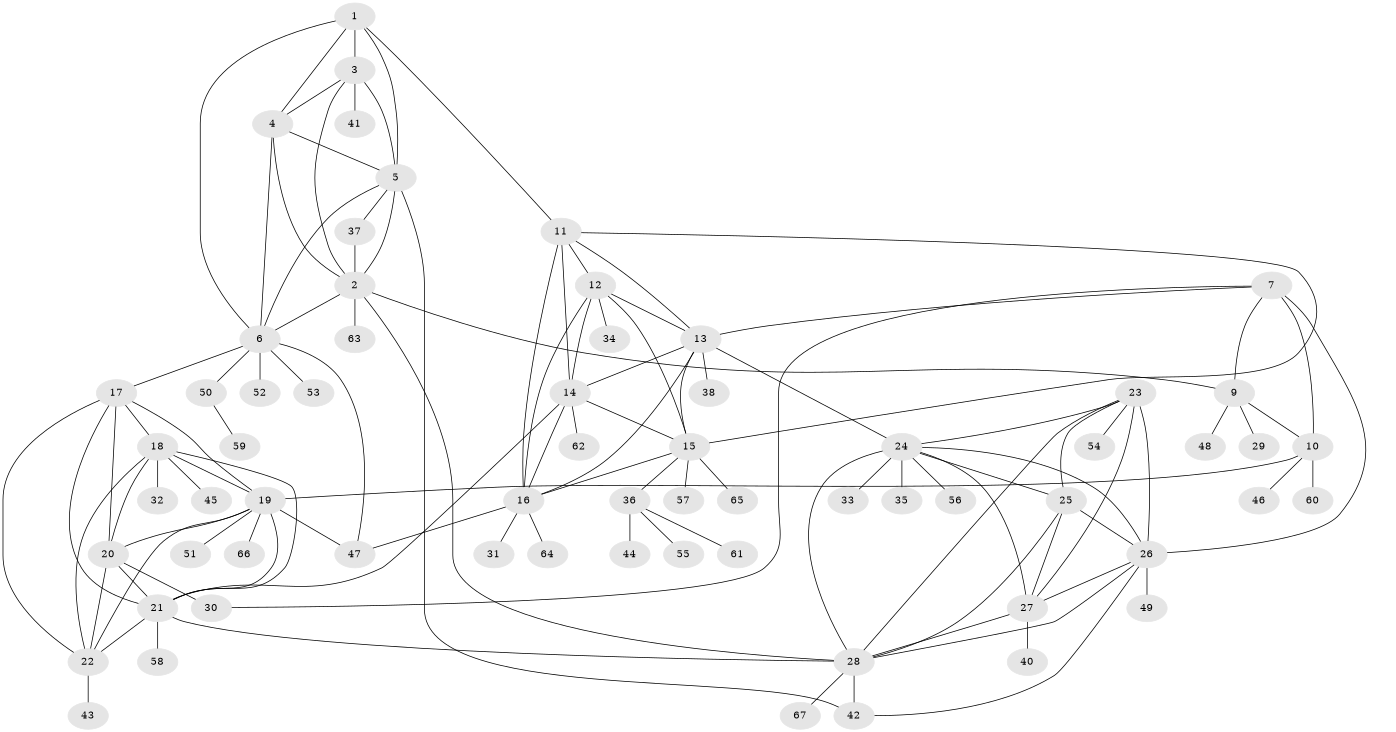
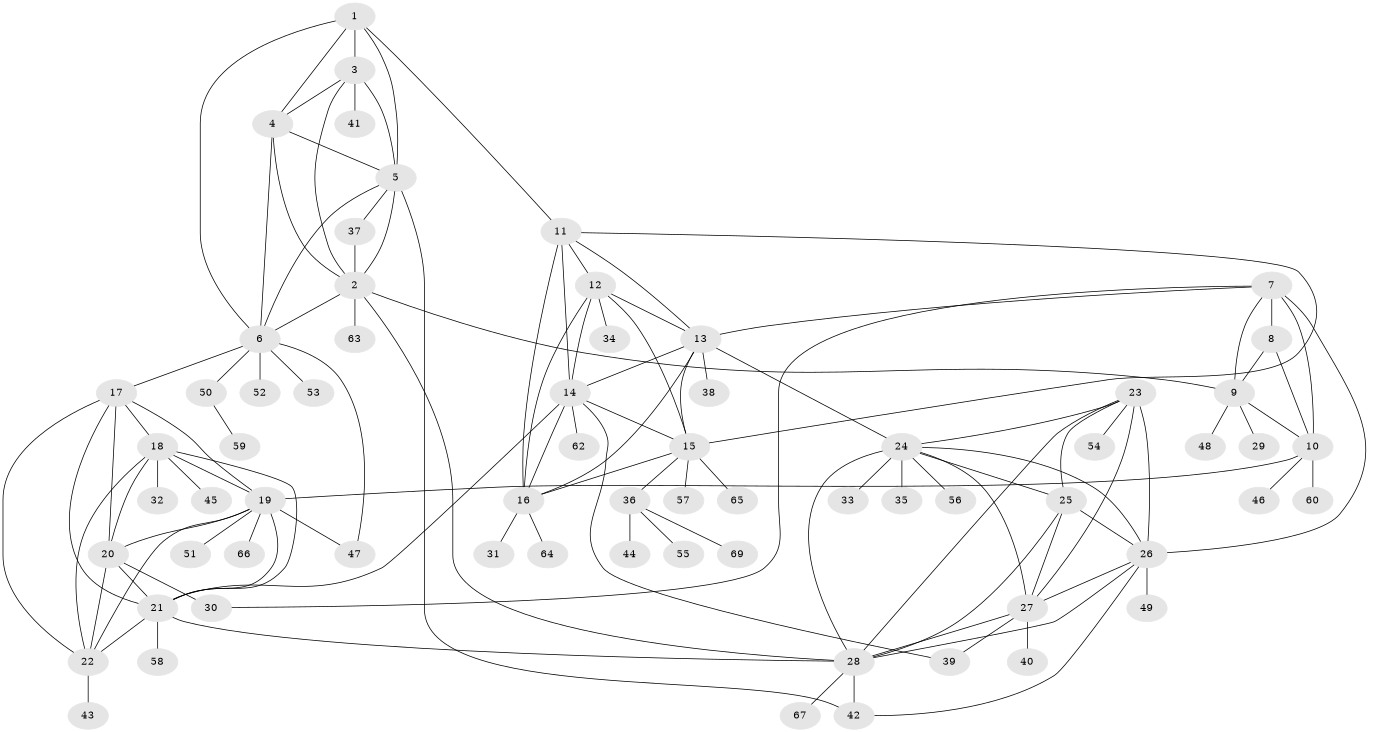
none -> (1272, 339)
(439, 528) -> none
(738, 554) -> (738, 554)
none -> (950, 662)
